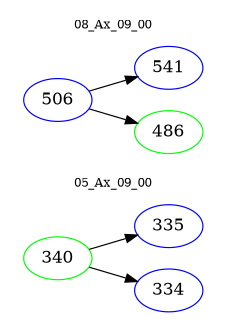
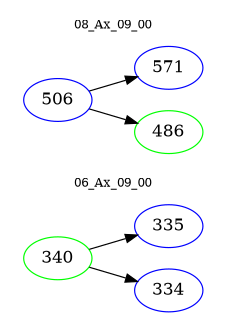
(169, 68) -> (169, 68)
(113, 184) -> (113, 184)
